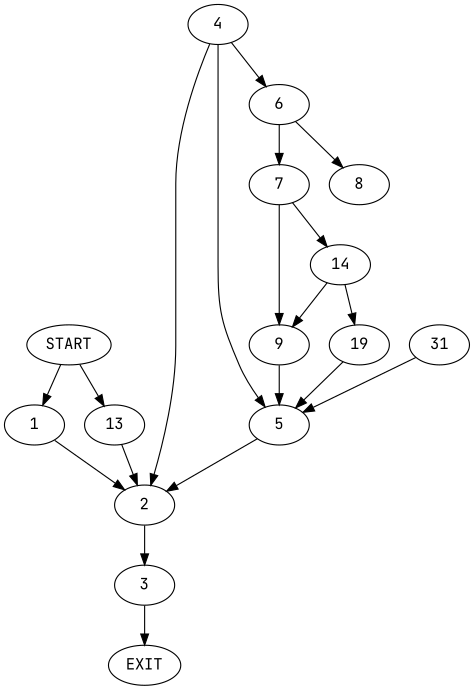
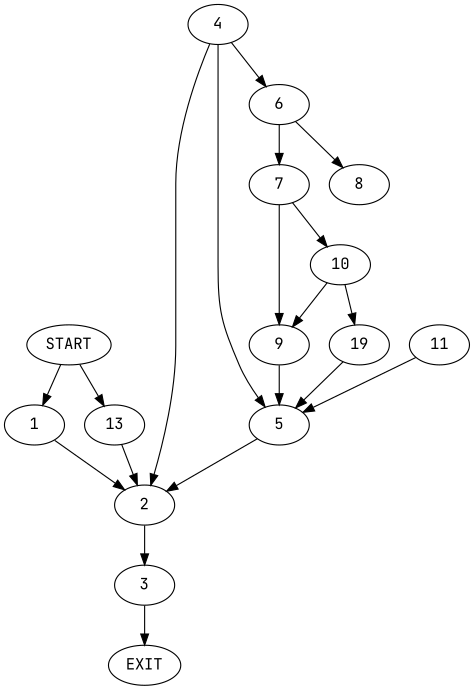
(340, 265) -> (340, 265)
(439, 345) -> (439, 345)
